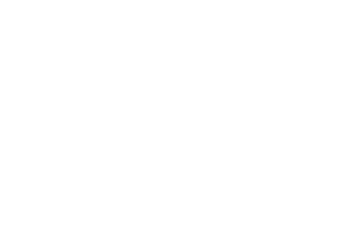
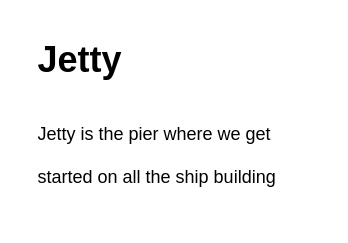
none -> (173, 121)
